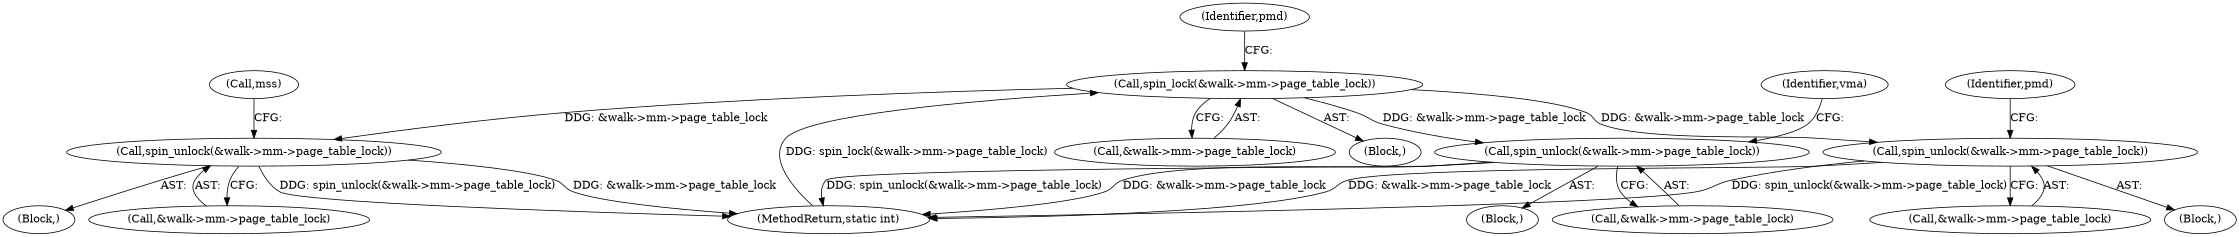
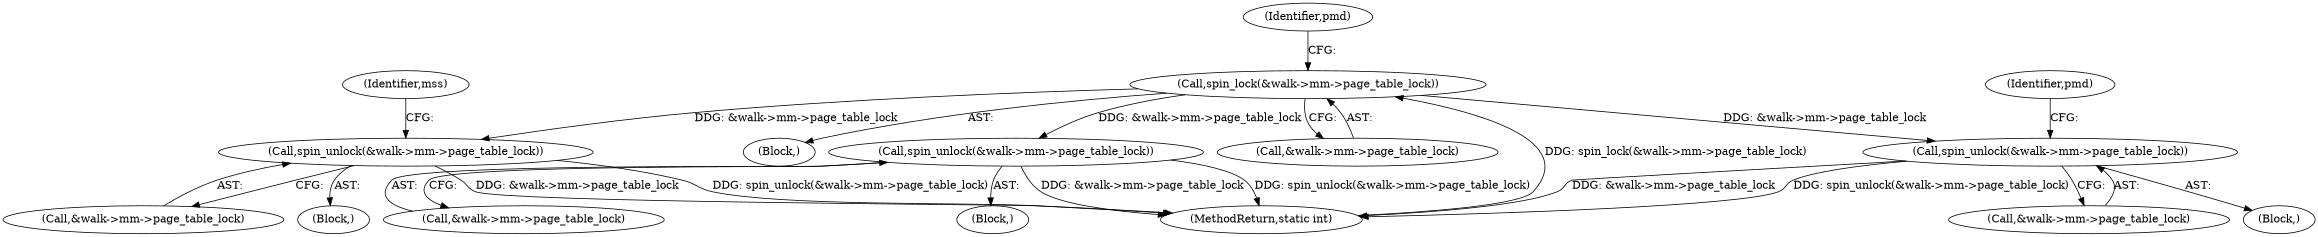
(254, 85) -> (406, 85)
(1825, 85) -> none
